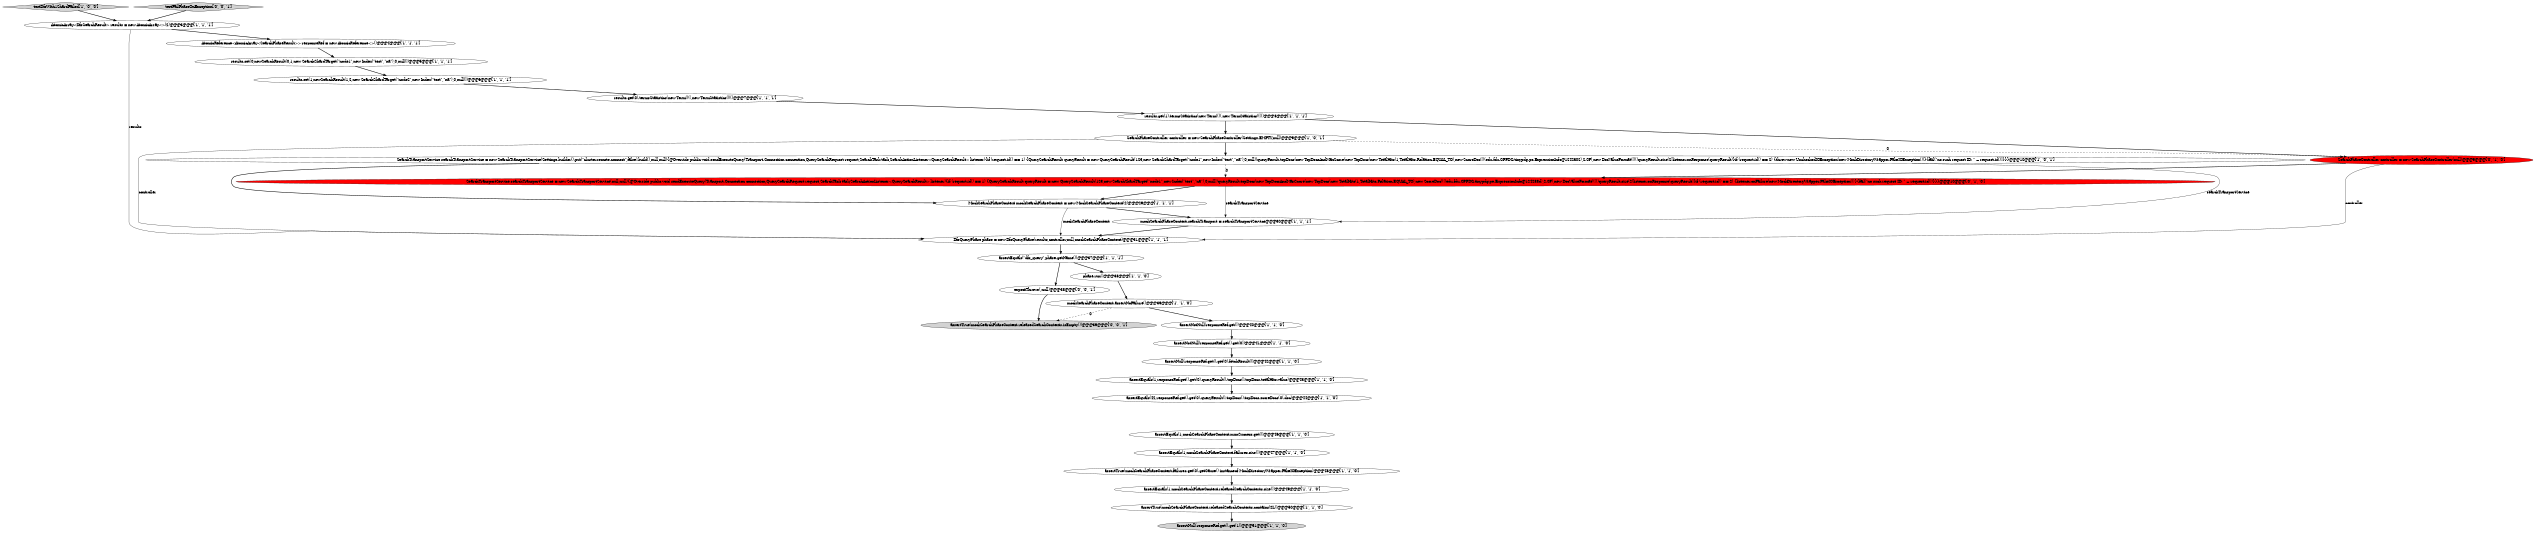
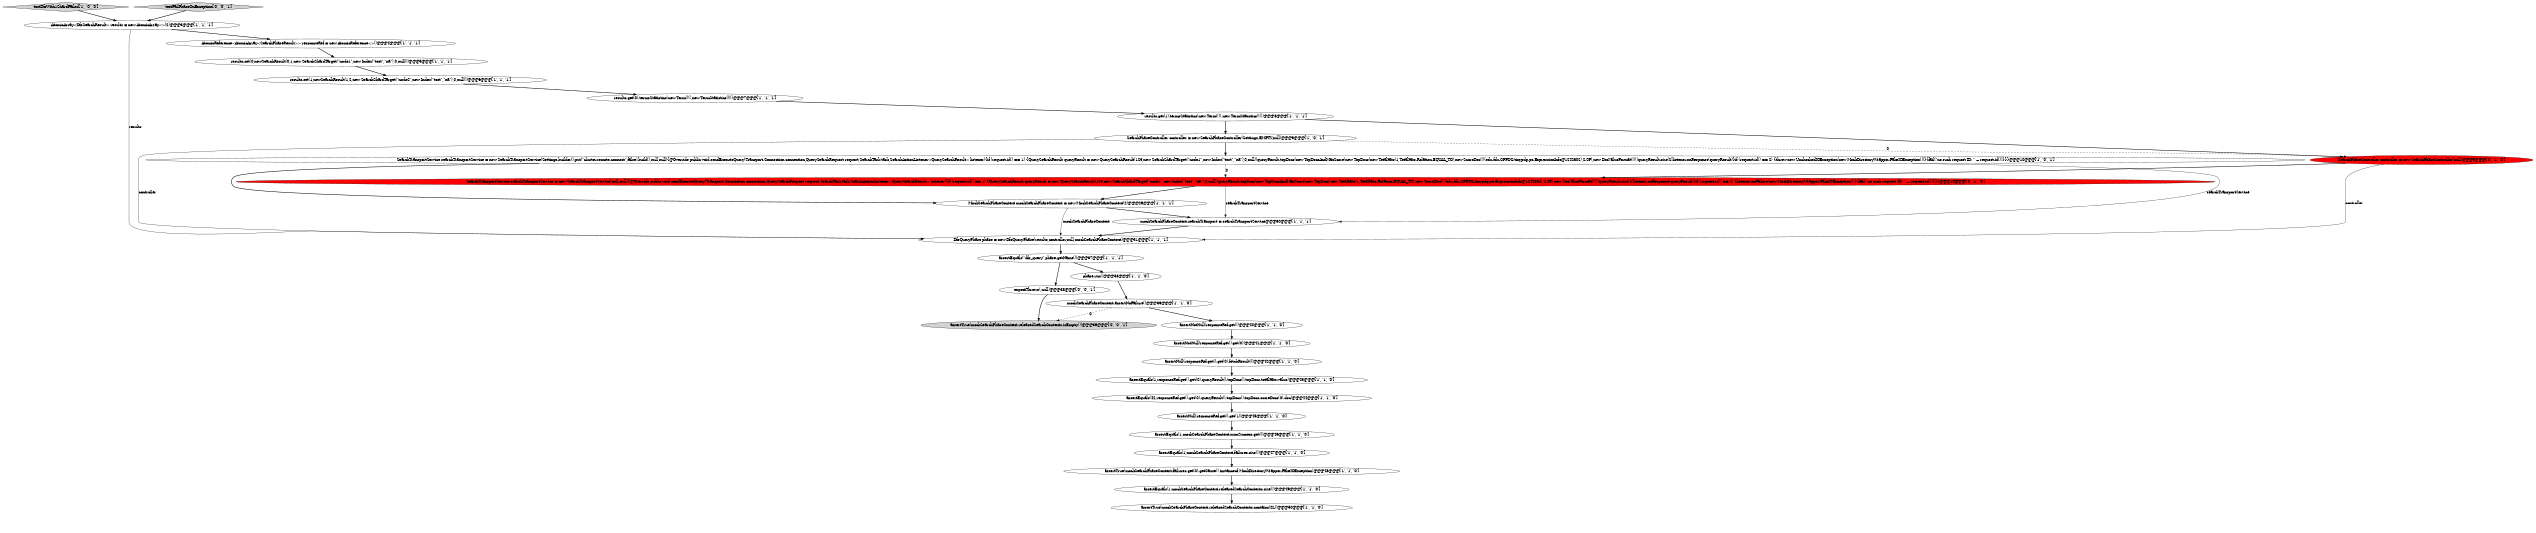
none -> (1232, 416)
(1232, 526) -> none
